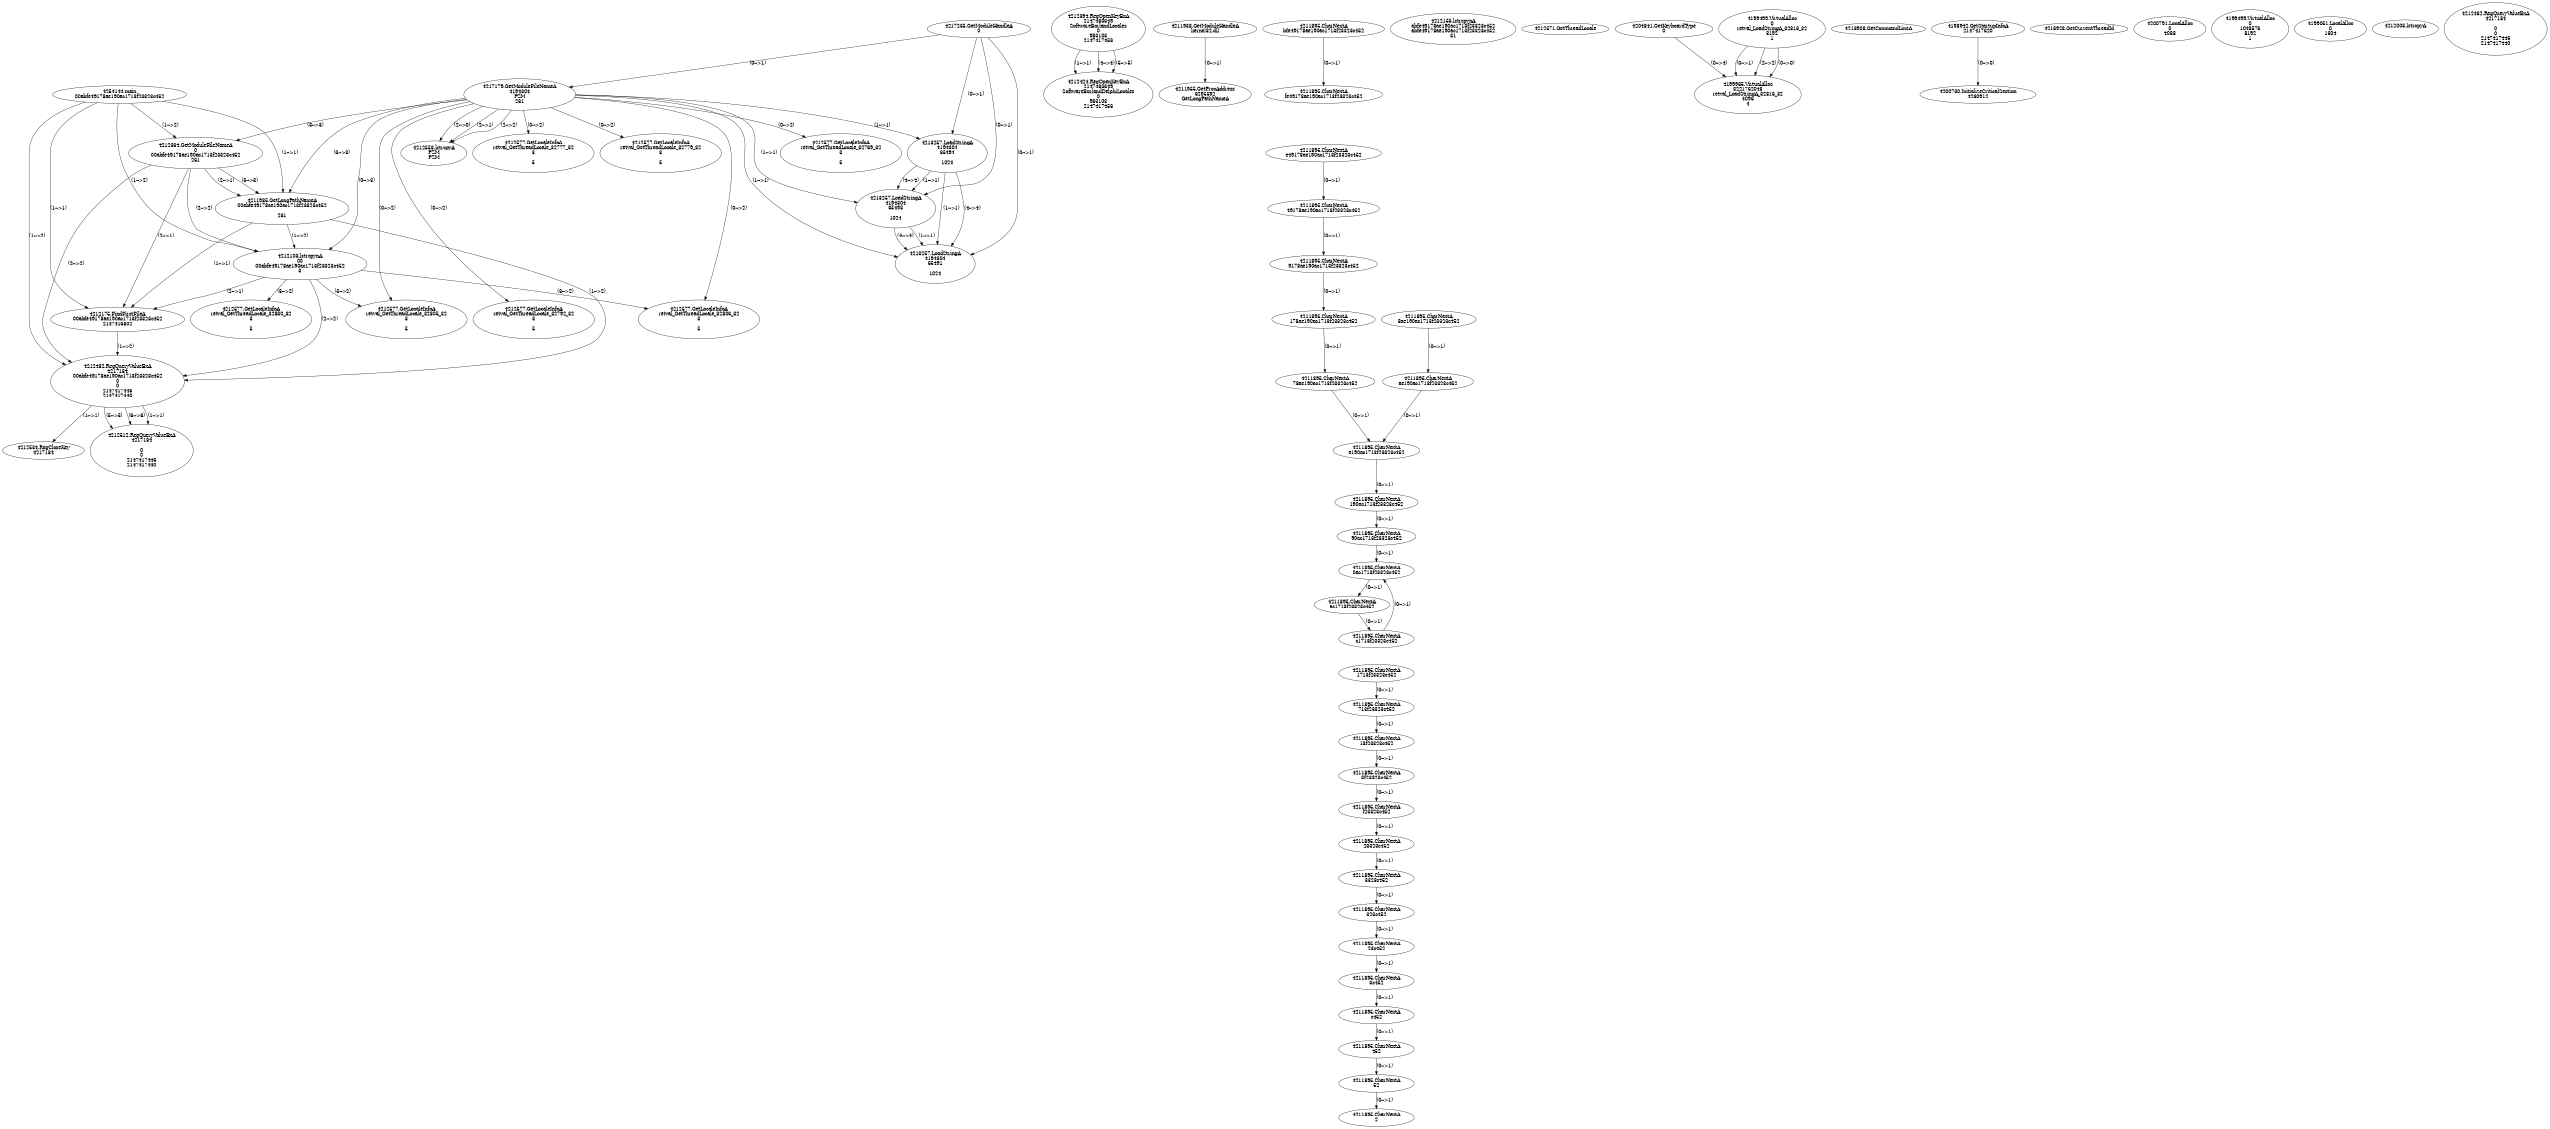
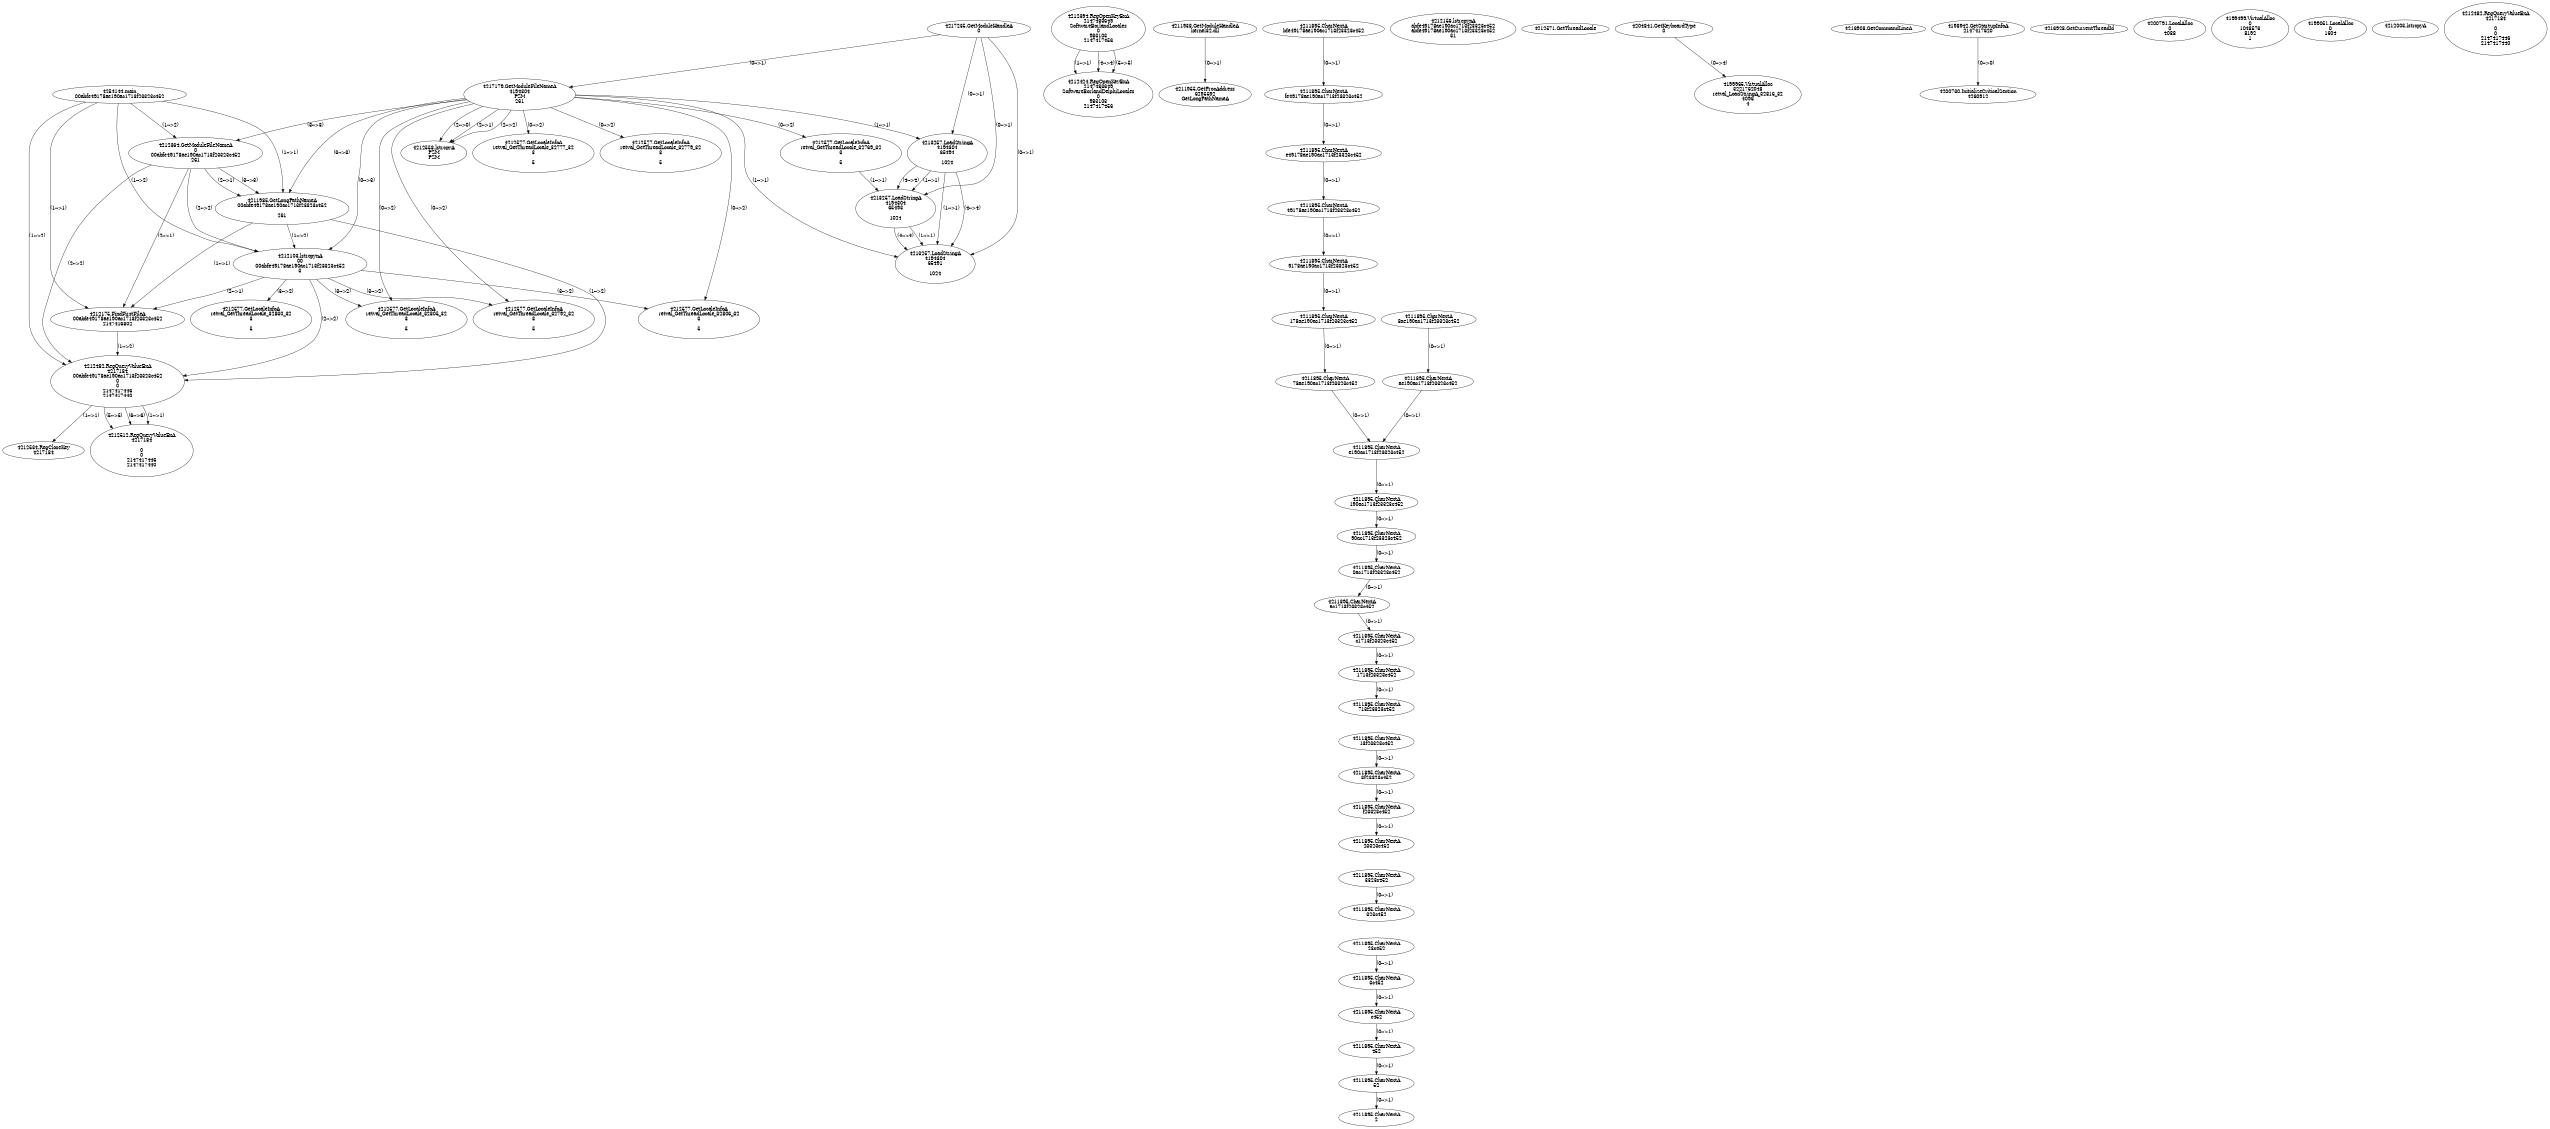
(1772, 29) -> none
(730, 114) -> (868, 180)
none -> (1324, 122)
none -> (407, 299)
(1394, 607) -> (1376, 654)
(1376, 723) -> none
(1376, 860) -> none
(1376, 928) -> none
